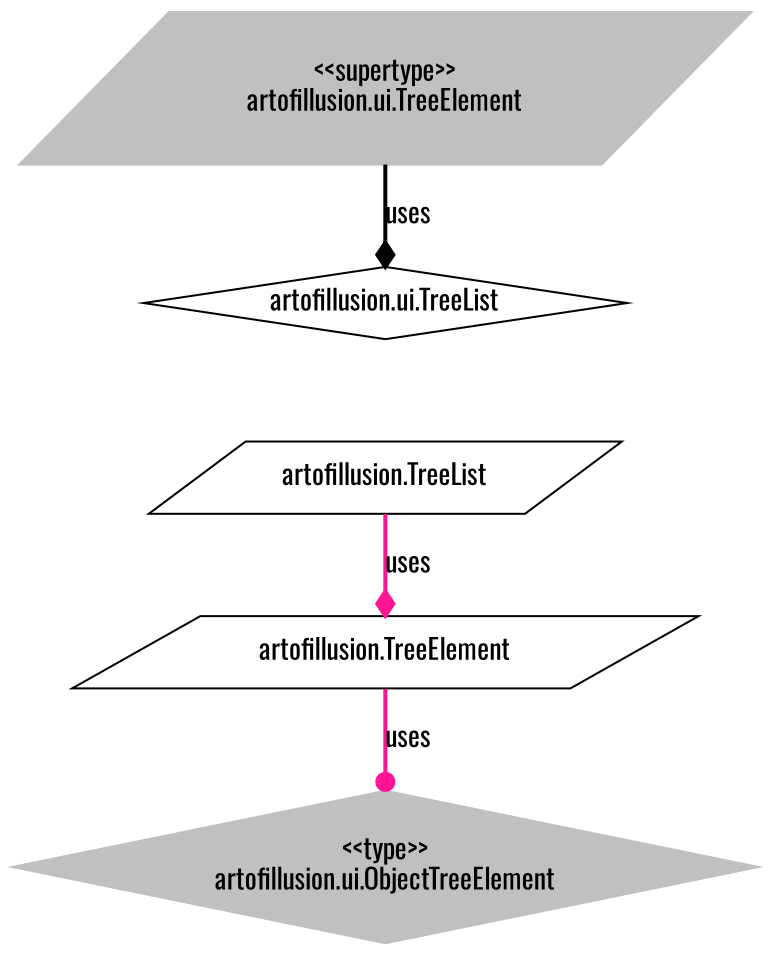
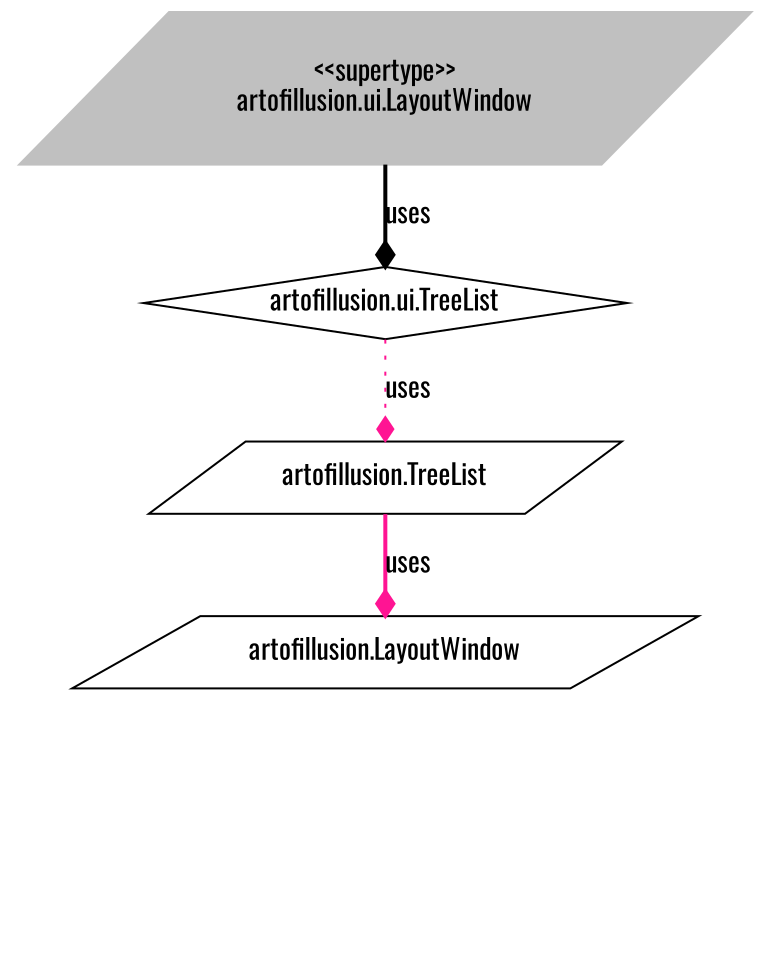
(385, 88) -> (385, 88)
none -> (385, 378)
(385, 652) -> (385, 652)
(385, 867) -> none
